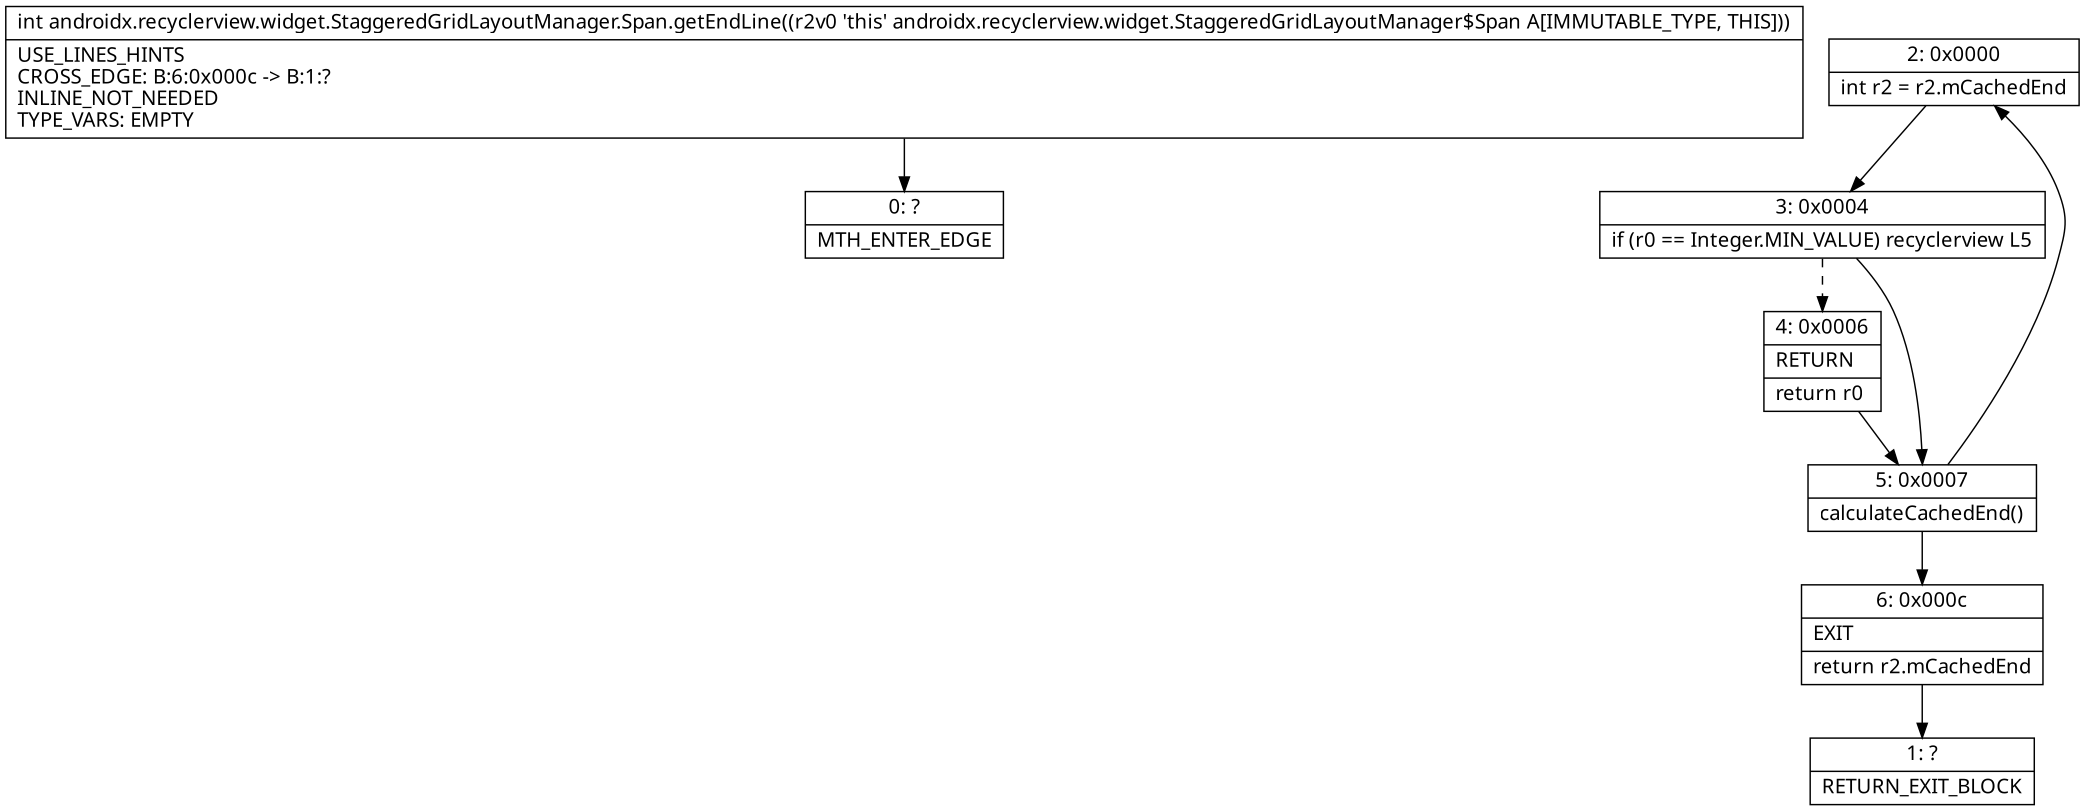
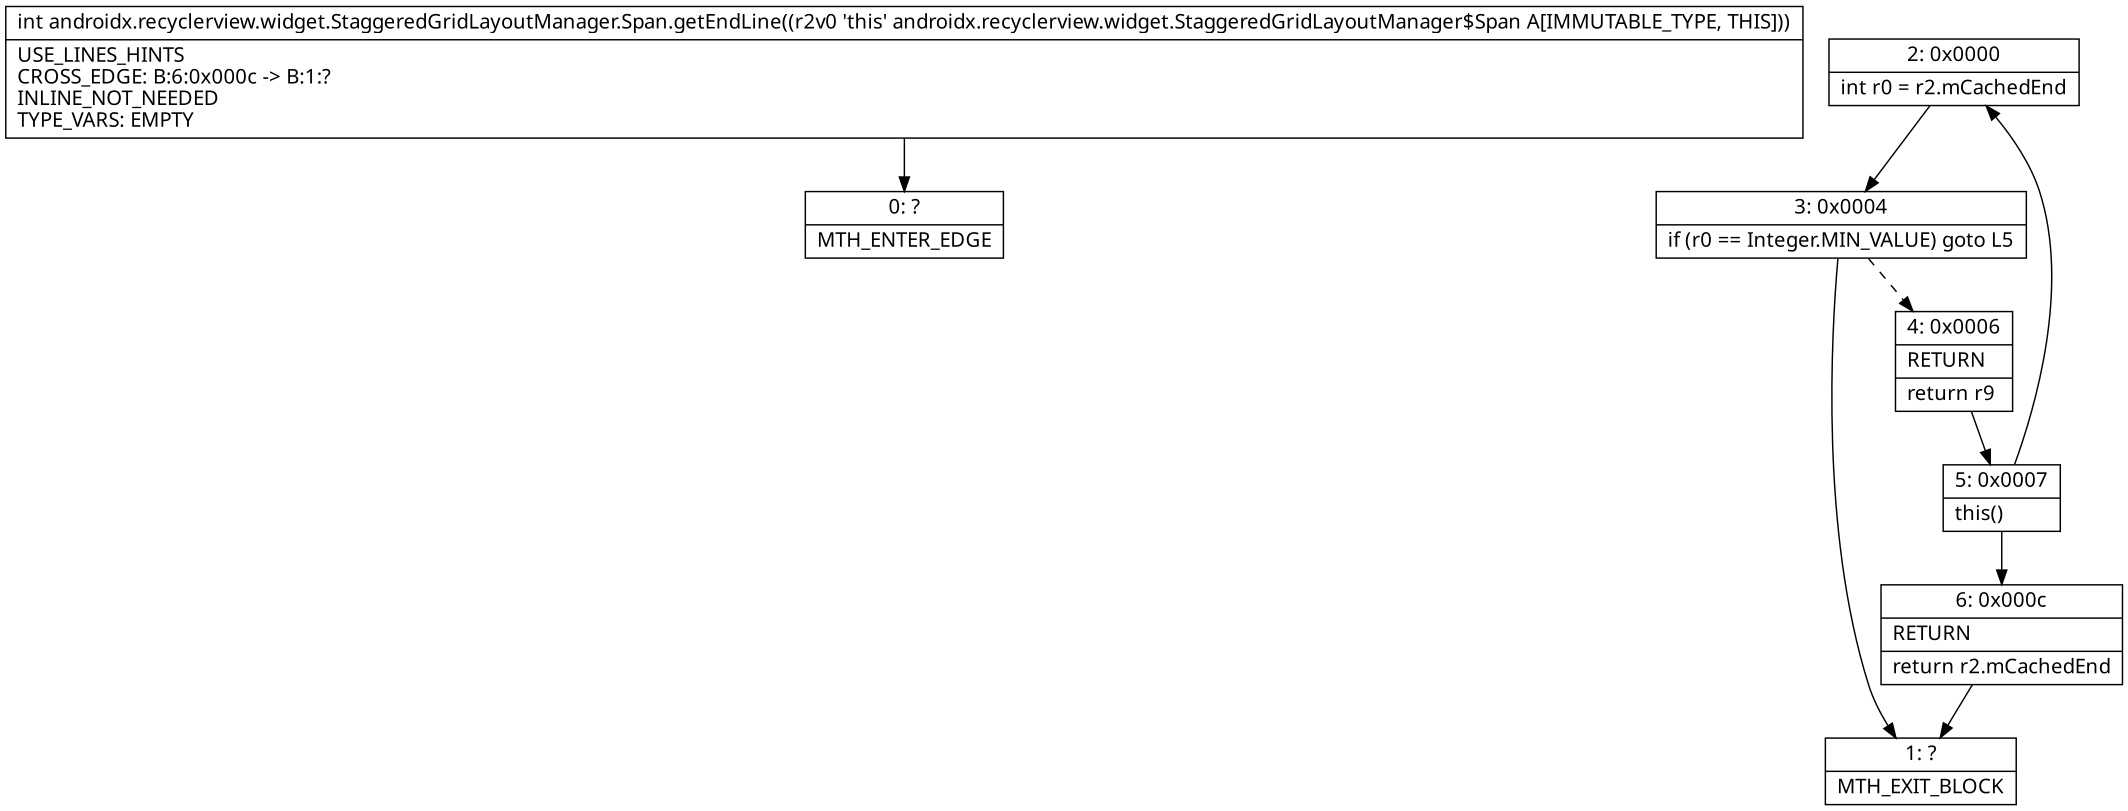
(1954, 88) -> (1954, 88)
(1822, 241) -> (1841, 241)
(1906, 348) -> (1835, 496)
(1820, 394) -> (1951, 394)
(1922, 514) -> (1979, 514)
(1833, 634) -> (1932, 634)
(1922, 787) -> (1921, 787)
